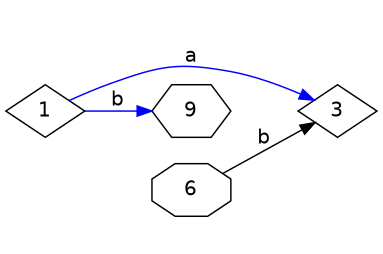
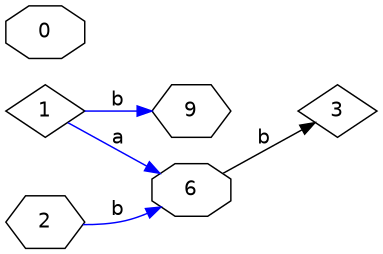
none -> (45, 32)
(184, 66) -> (107, 144)
none -> (45, 222)
